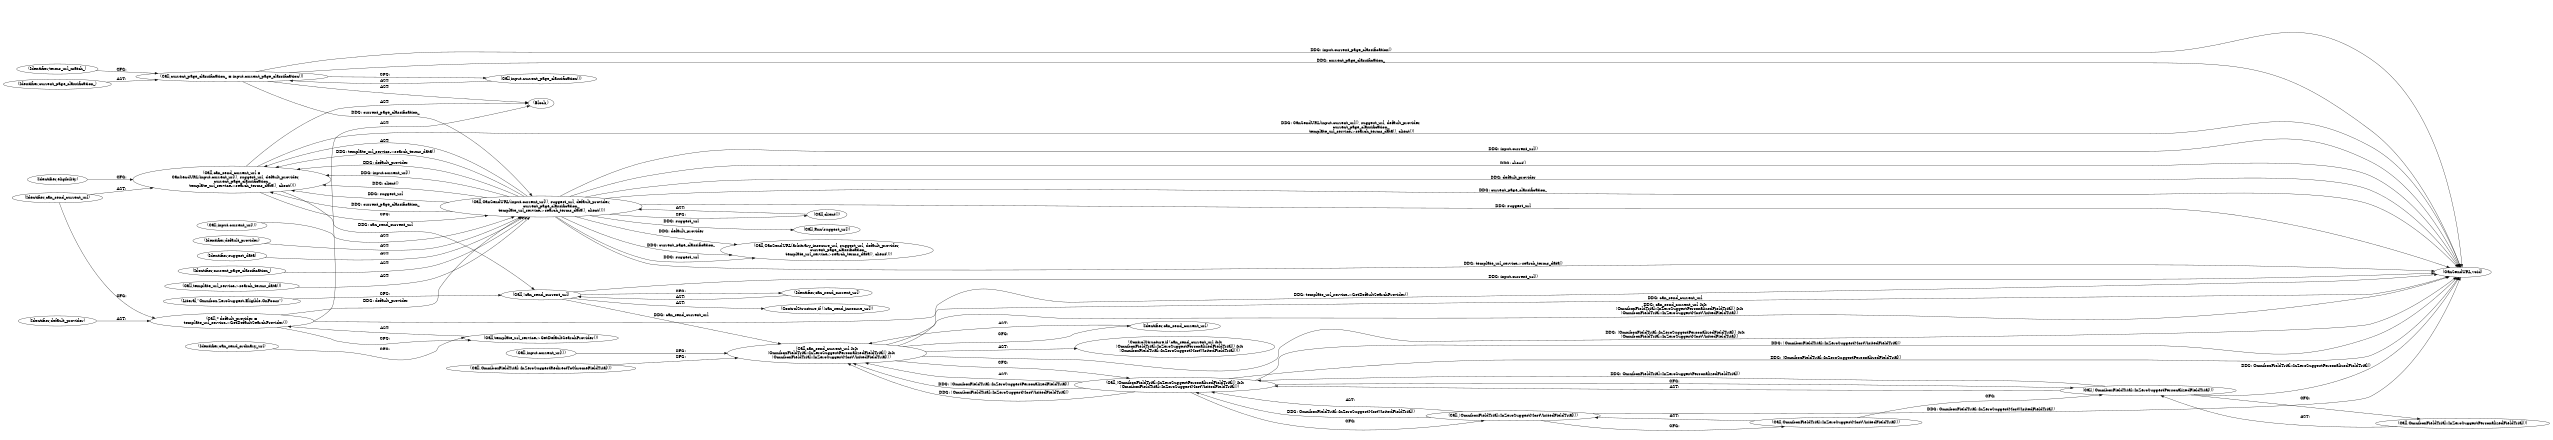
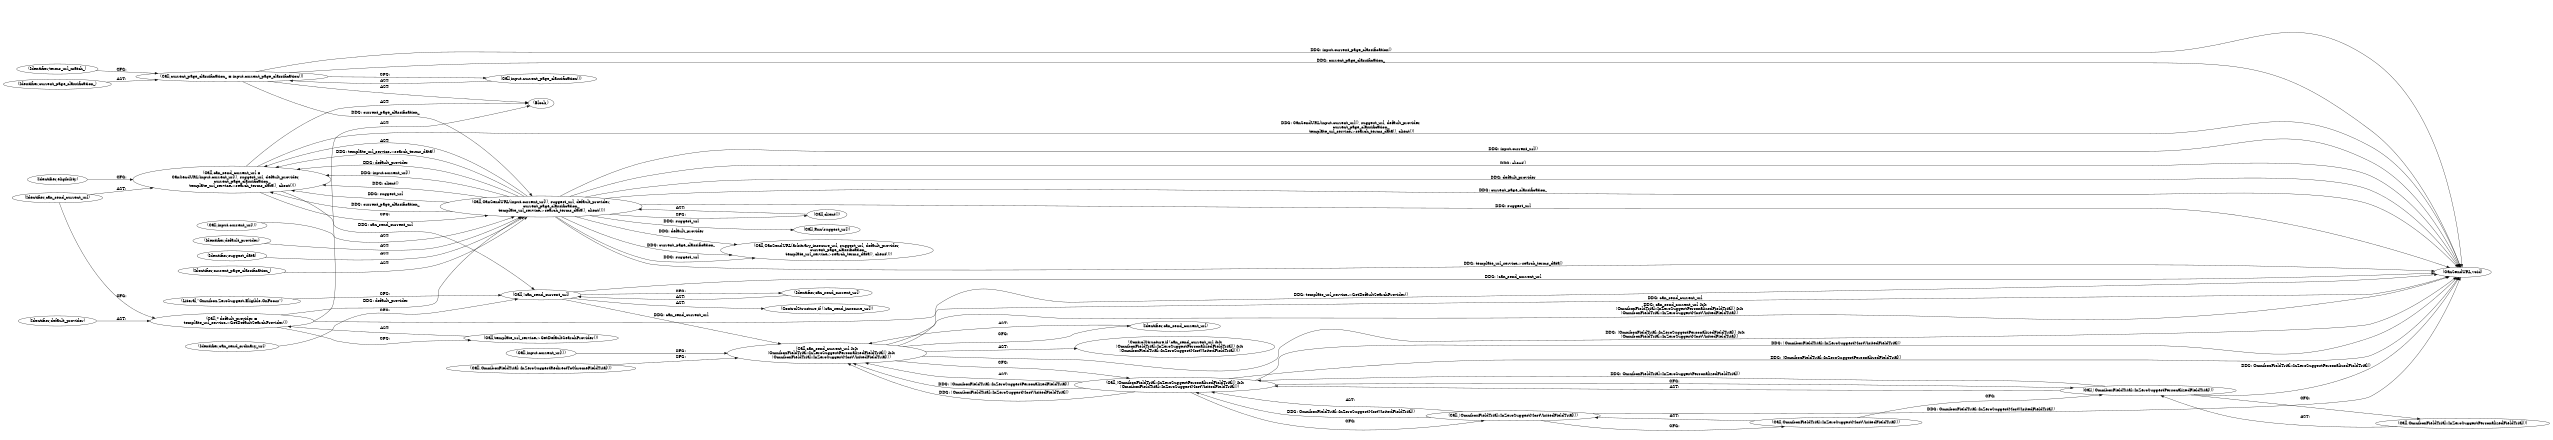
(1513, 277) -> (1513, 277)
(232, 286) -> none
(370, 356) -> (394, 314)
